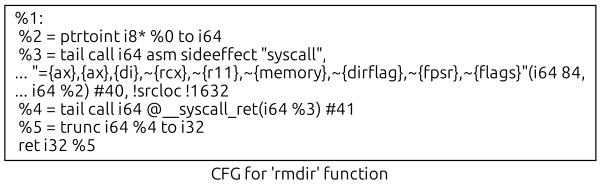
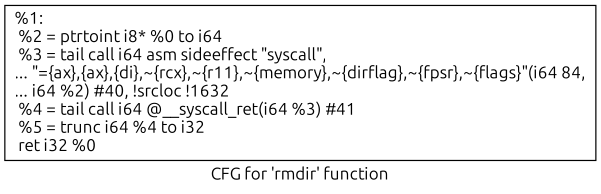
(56, 146) -> (56, 146)
